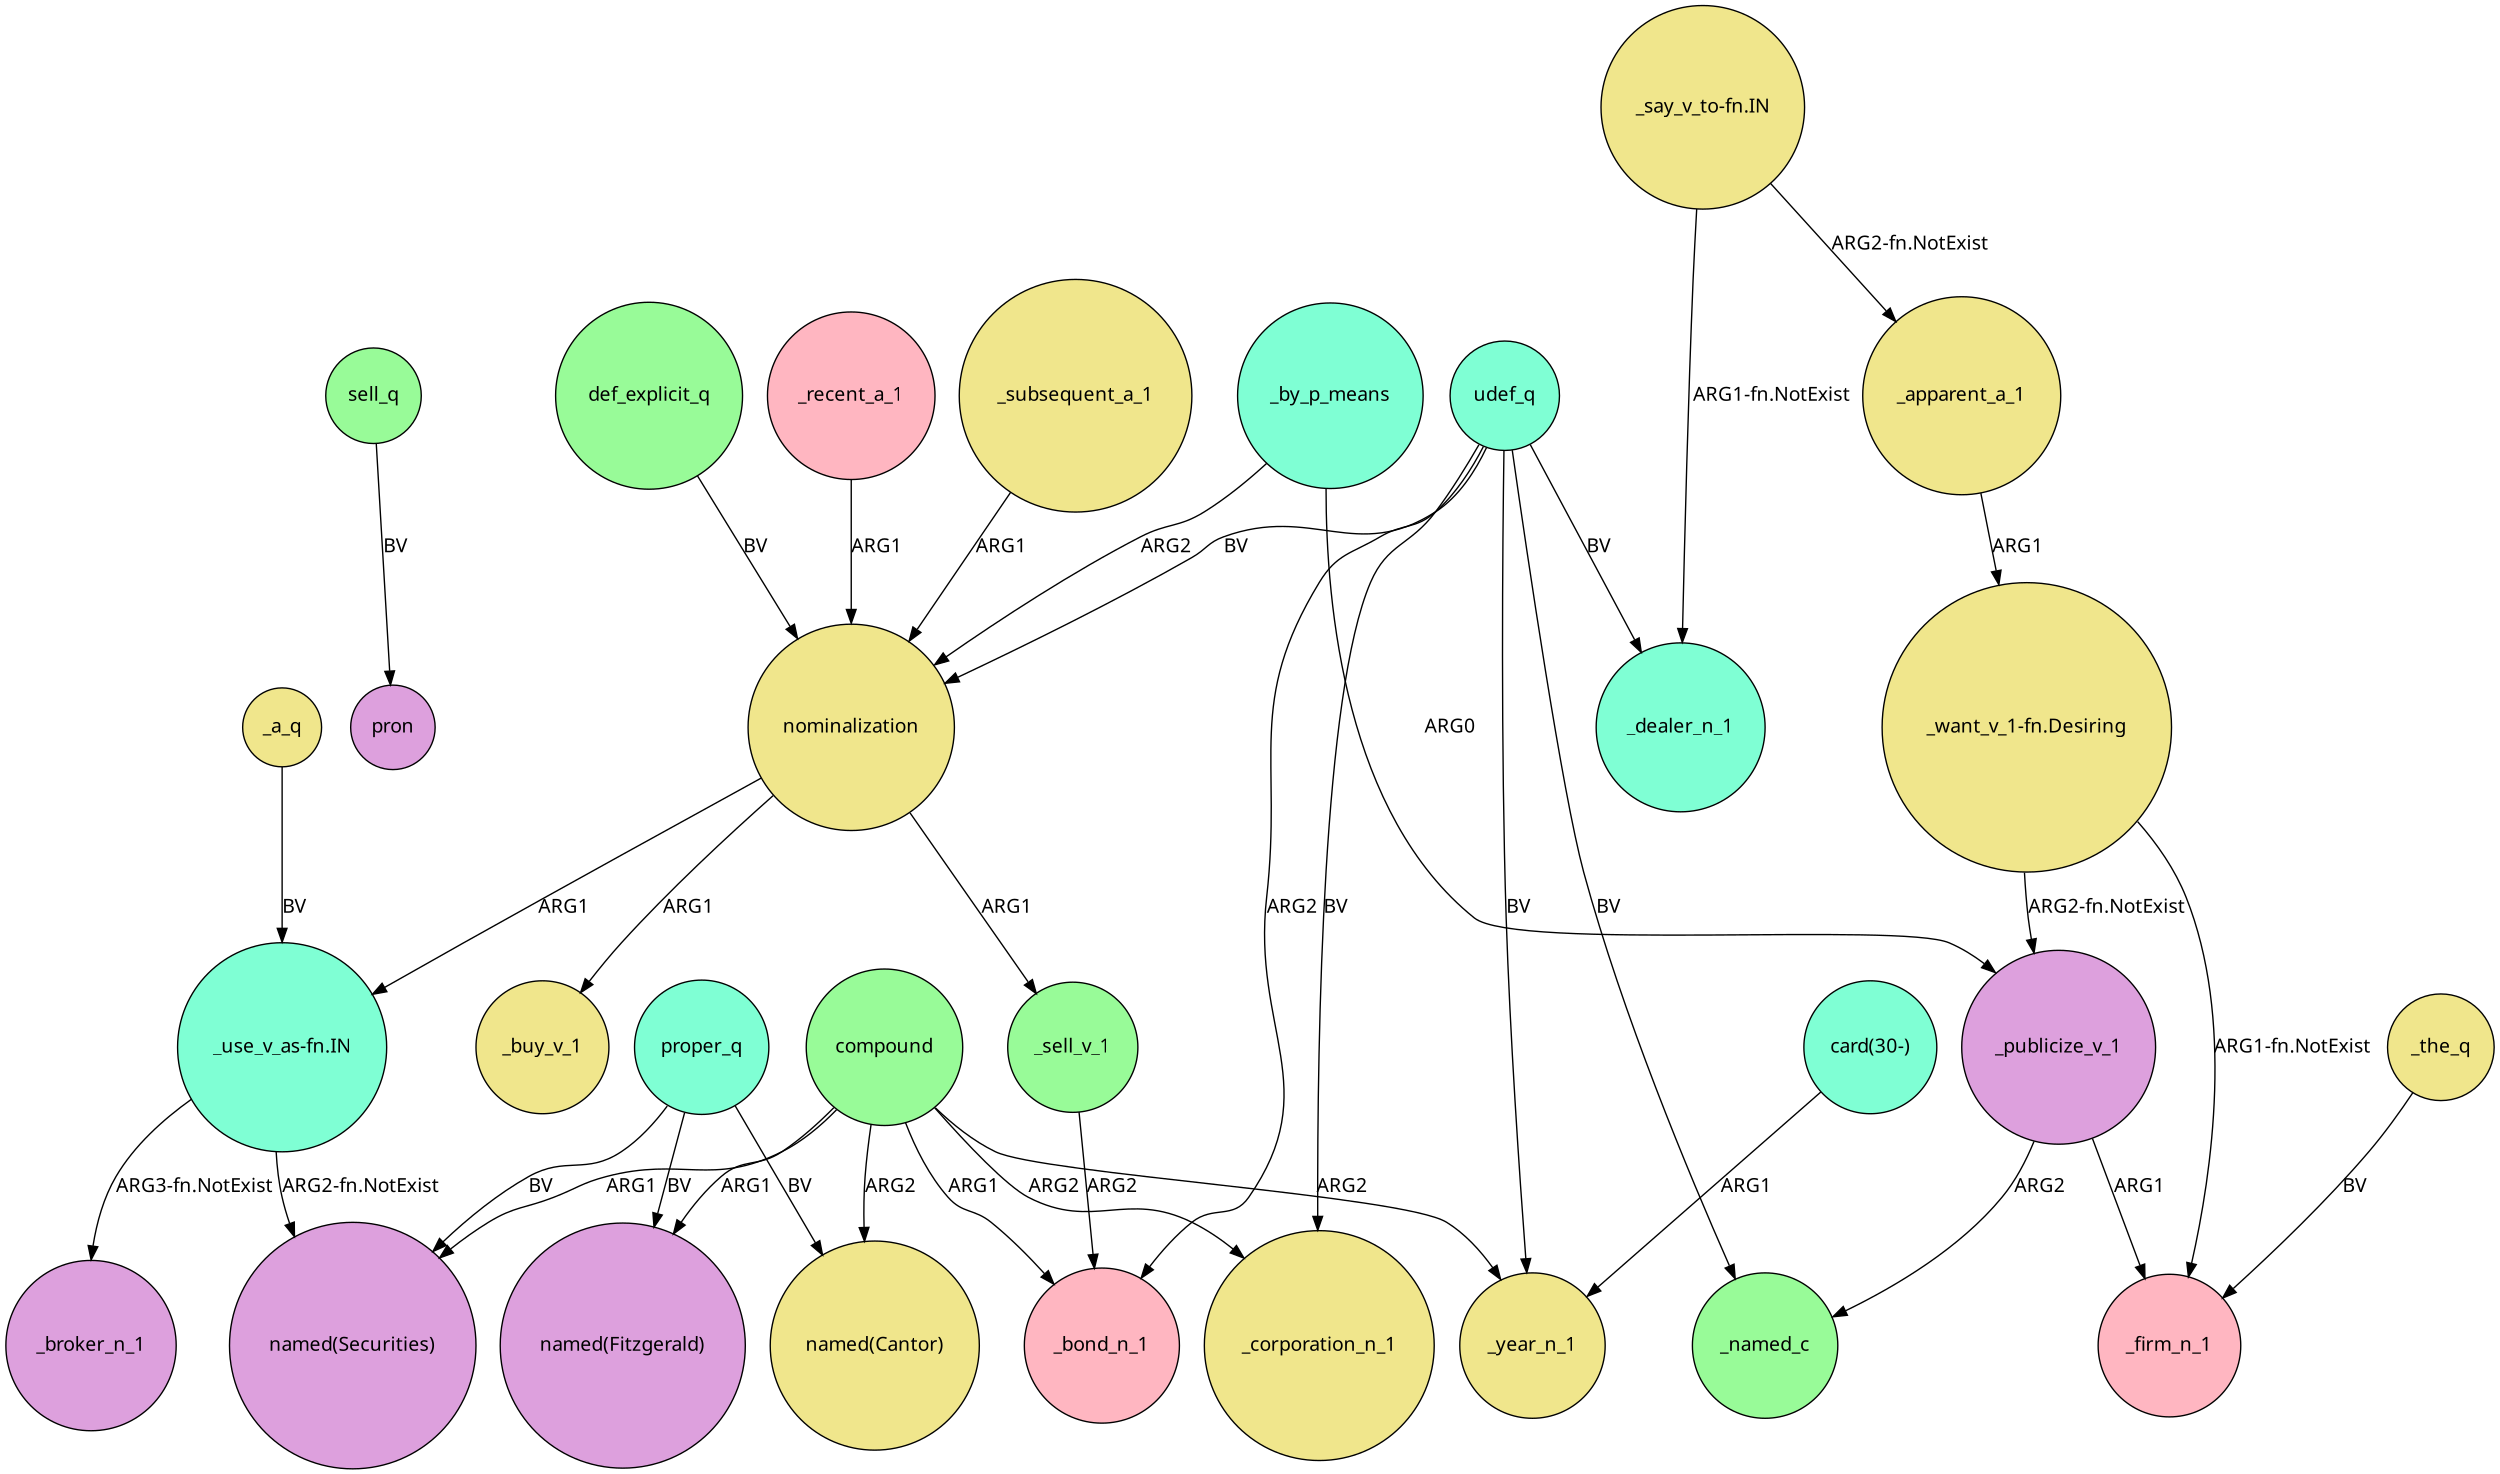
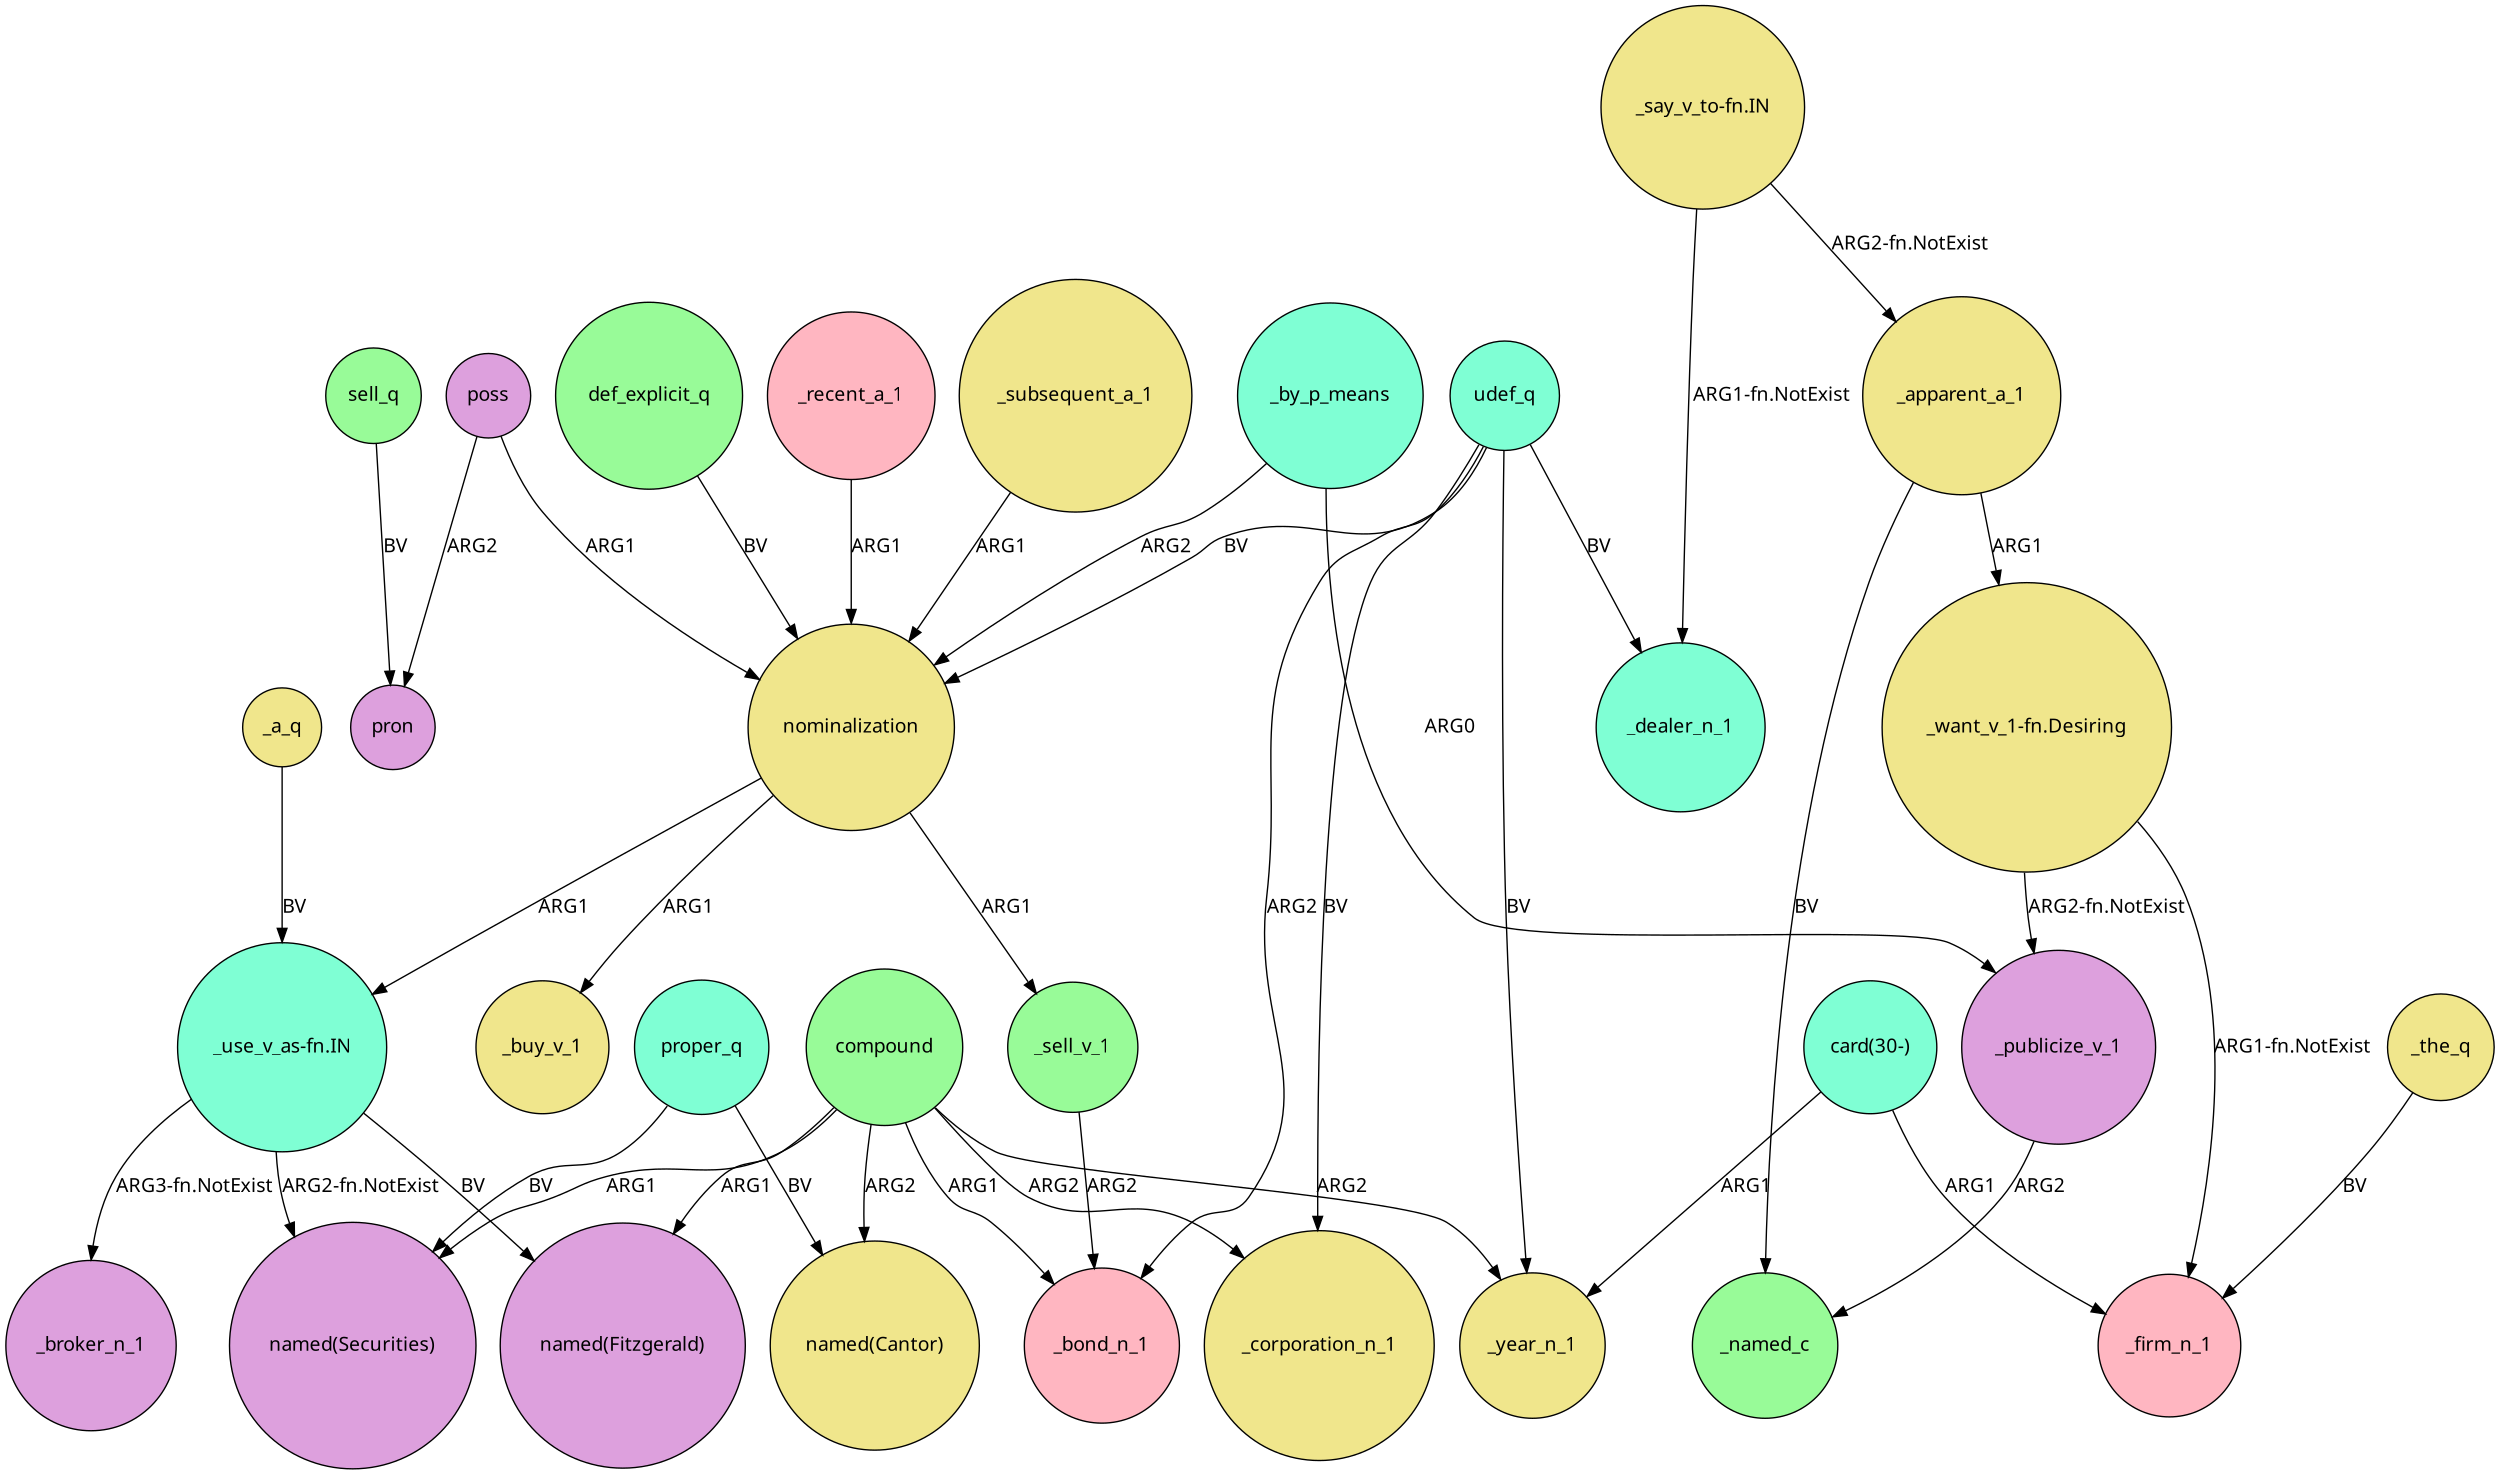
none -> (488, 396)
(1583, 868) -> (1801, 862)
(672, 1161) -> (445, 1181)
(2116, 1202) -> (1964, 1217)
